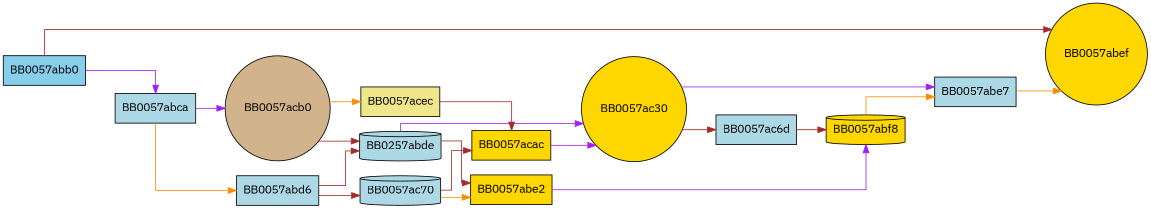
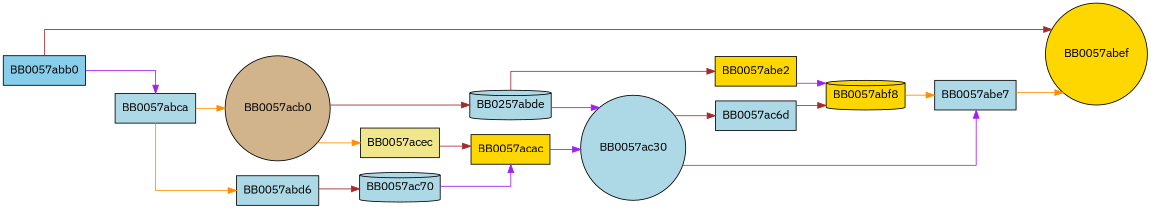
(206, 108) -> (206, 108)
(634, 109) -> (633, 148)
(452, 170) -> (482, 186)
(346, 179) -> none
(451, 197) -> none
